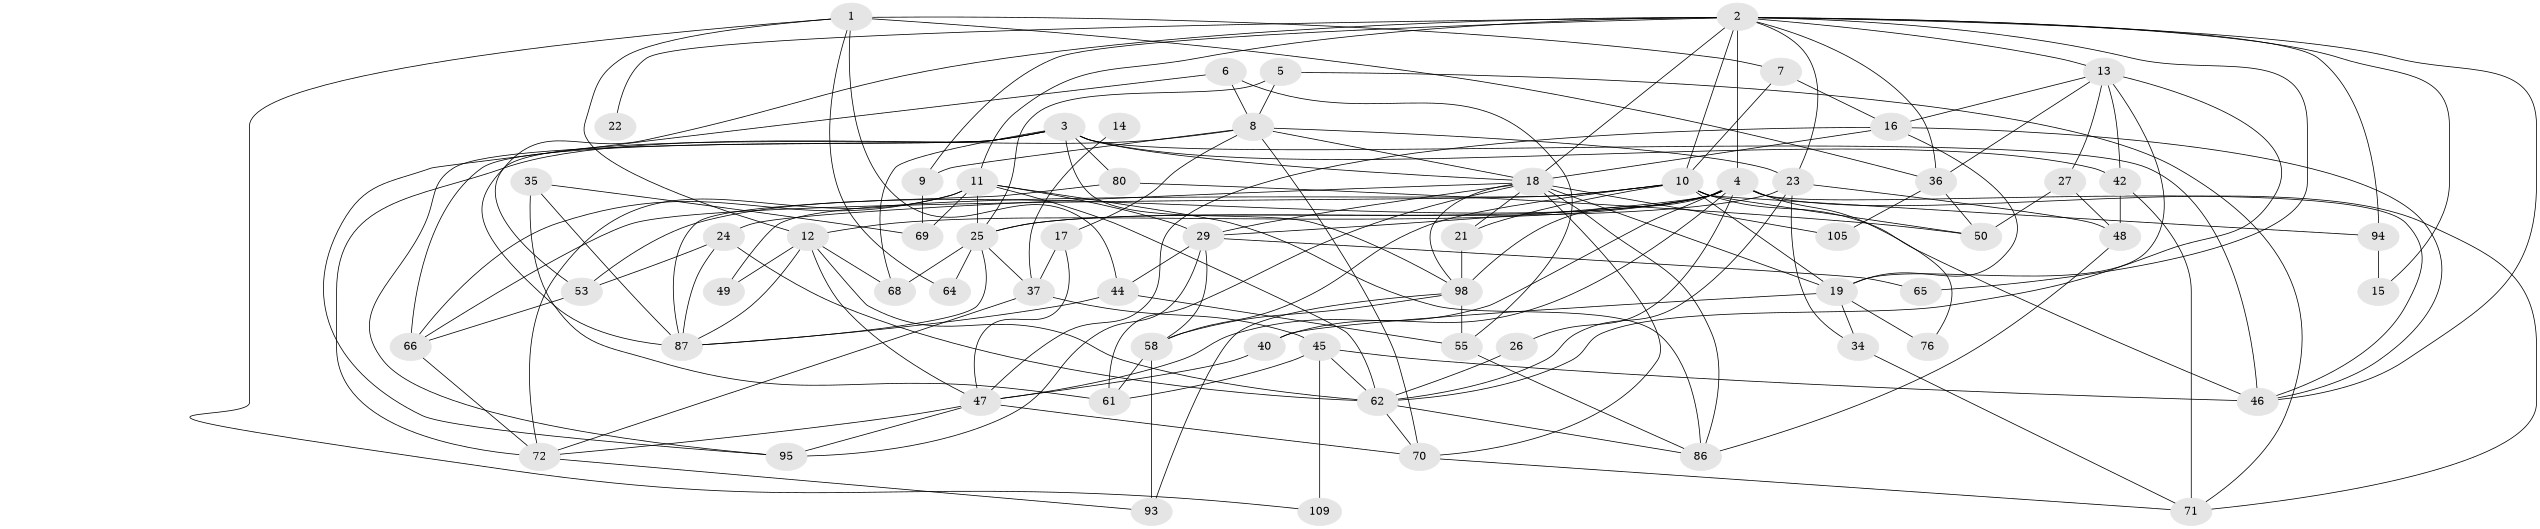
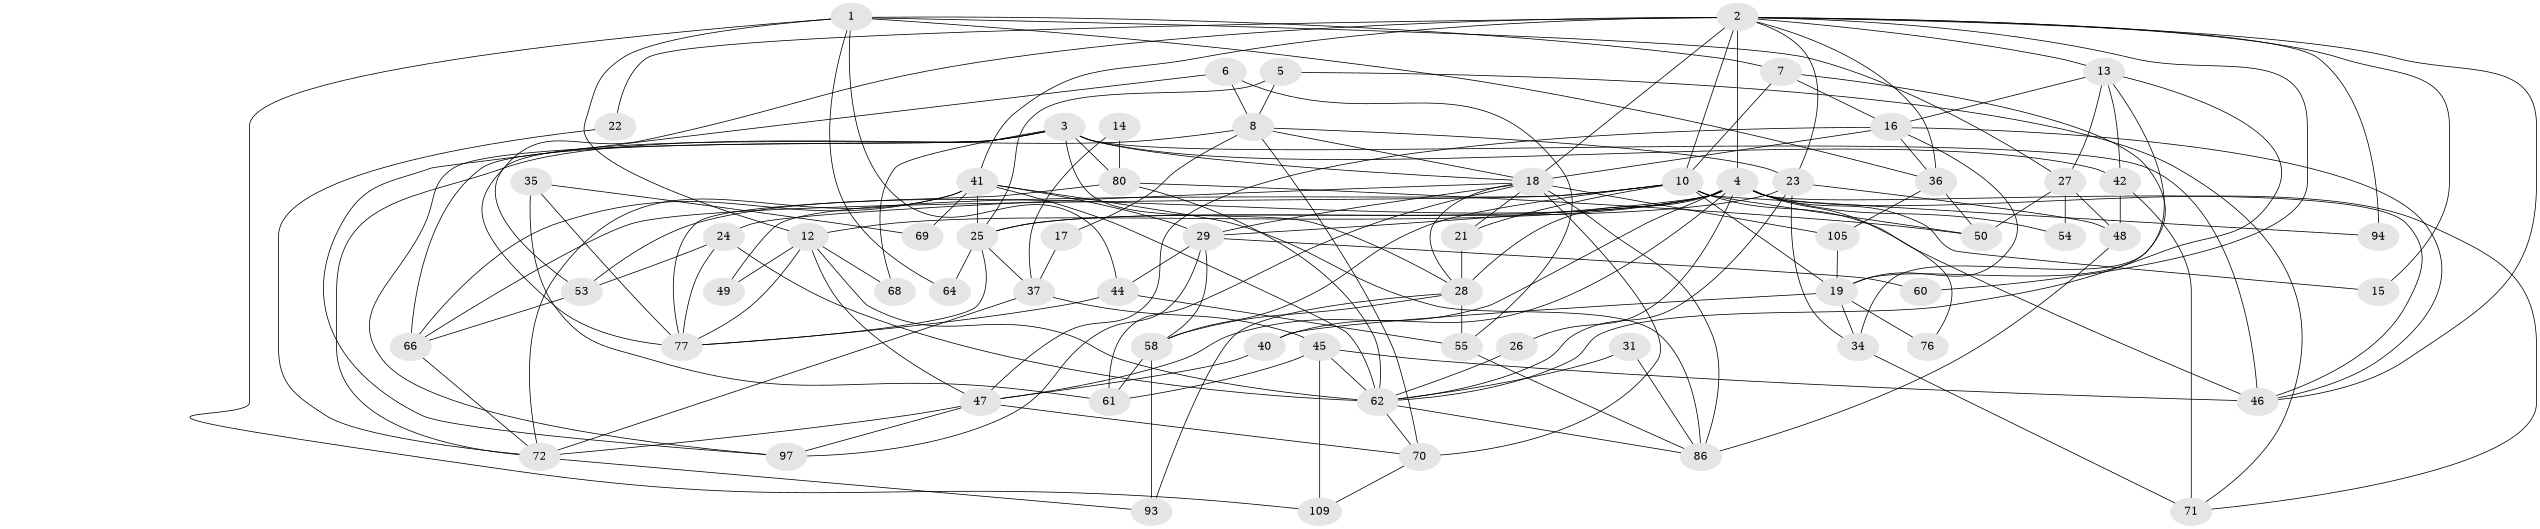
none -> (1626, 42)
(2020, 127) -> (1915, 156)
none -> (1120, 154)
none -> (2138, 160)
(922, 182) -> none
(977, 182) -> (977, 182)
(1685, 237) -> (1837, 264)
none -> (2065, 237)
none -> (1287, 248)
none -> (279, 262)
(936, 264) -> none
(2378, 264) -> (2049, 261)
(1462, 292) -> (1462, 292)
(1921, 292) -> (1921, 292)
(1022, 319) -> none
(682, 347) -> (682, 347)
none -> (1630, 347)
(786, 457) -> (786, 457)
(1805, 484) -> (1370, 484)
